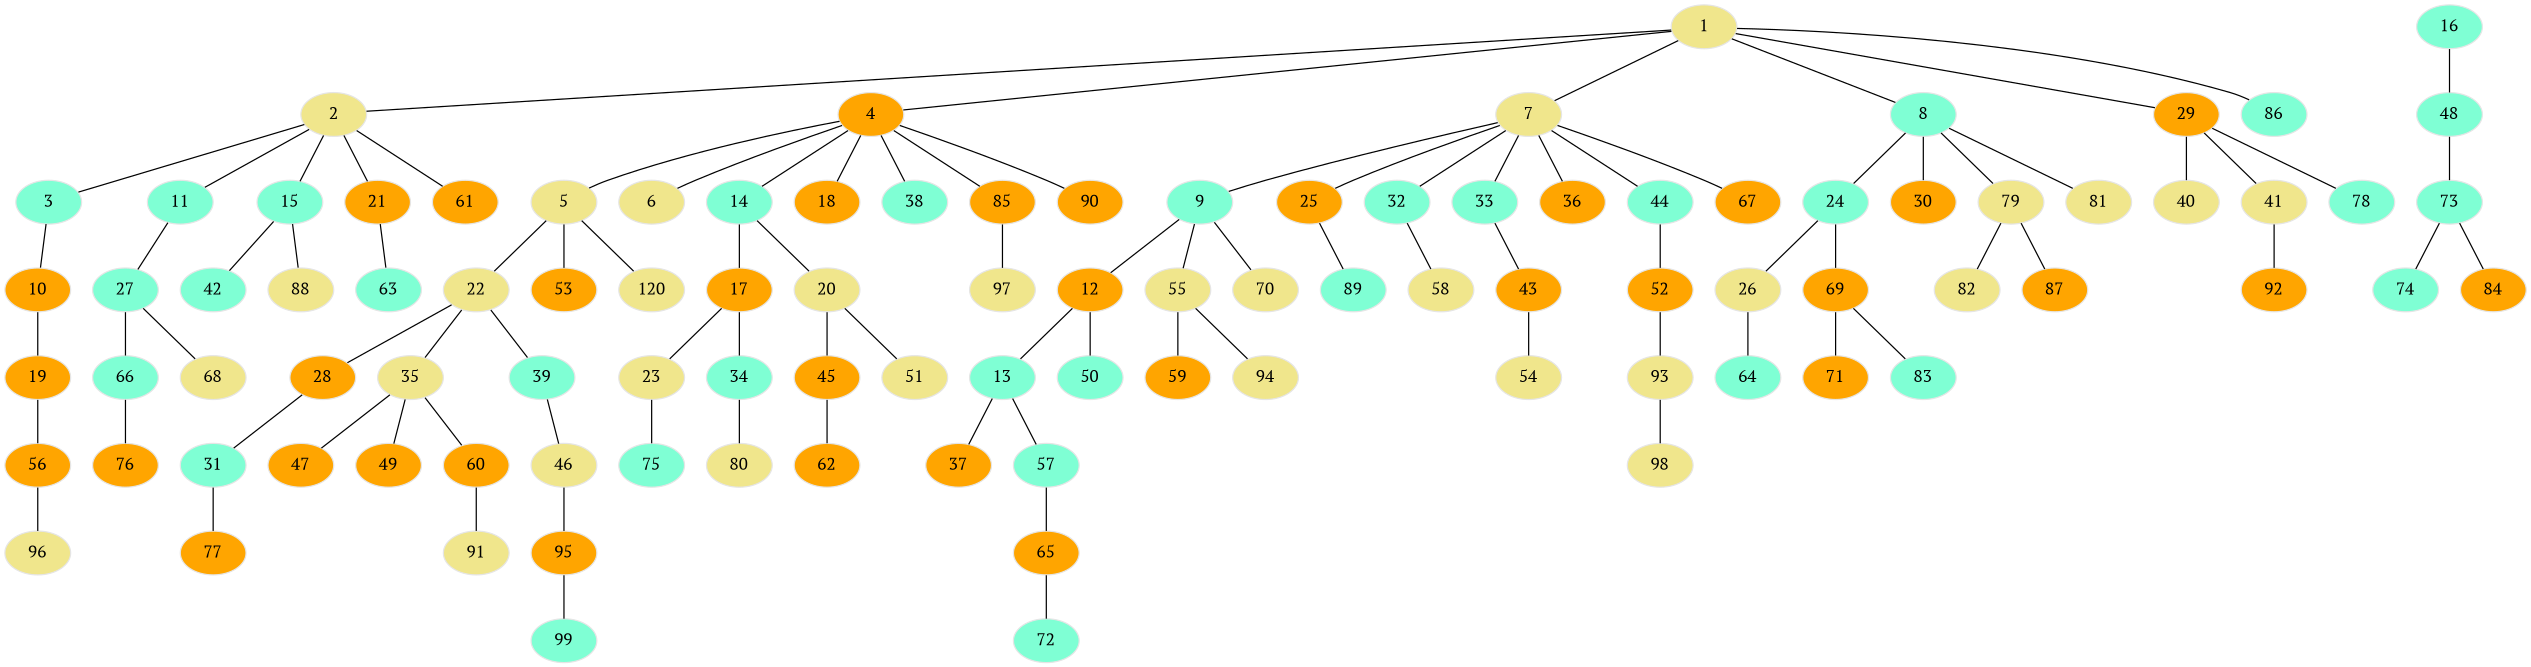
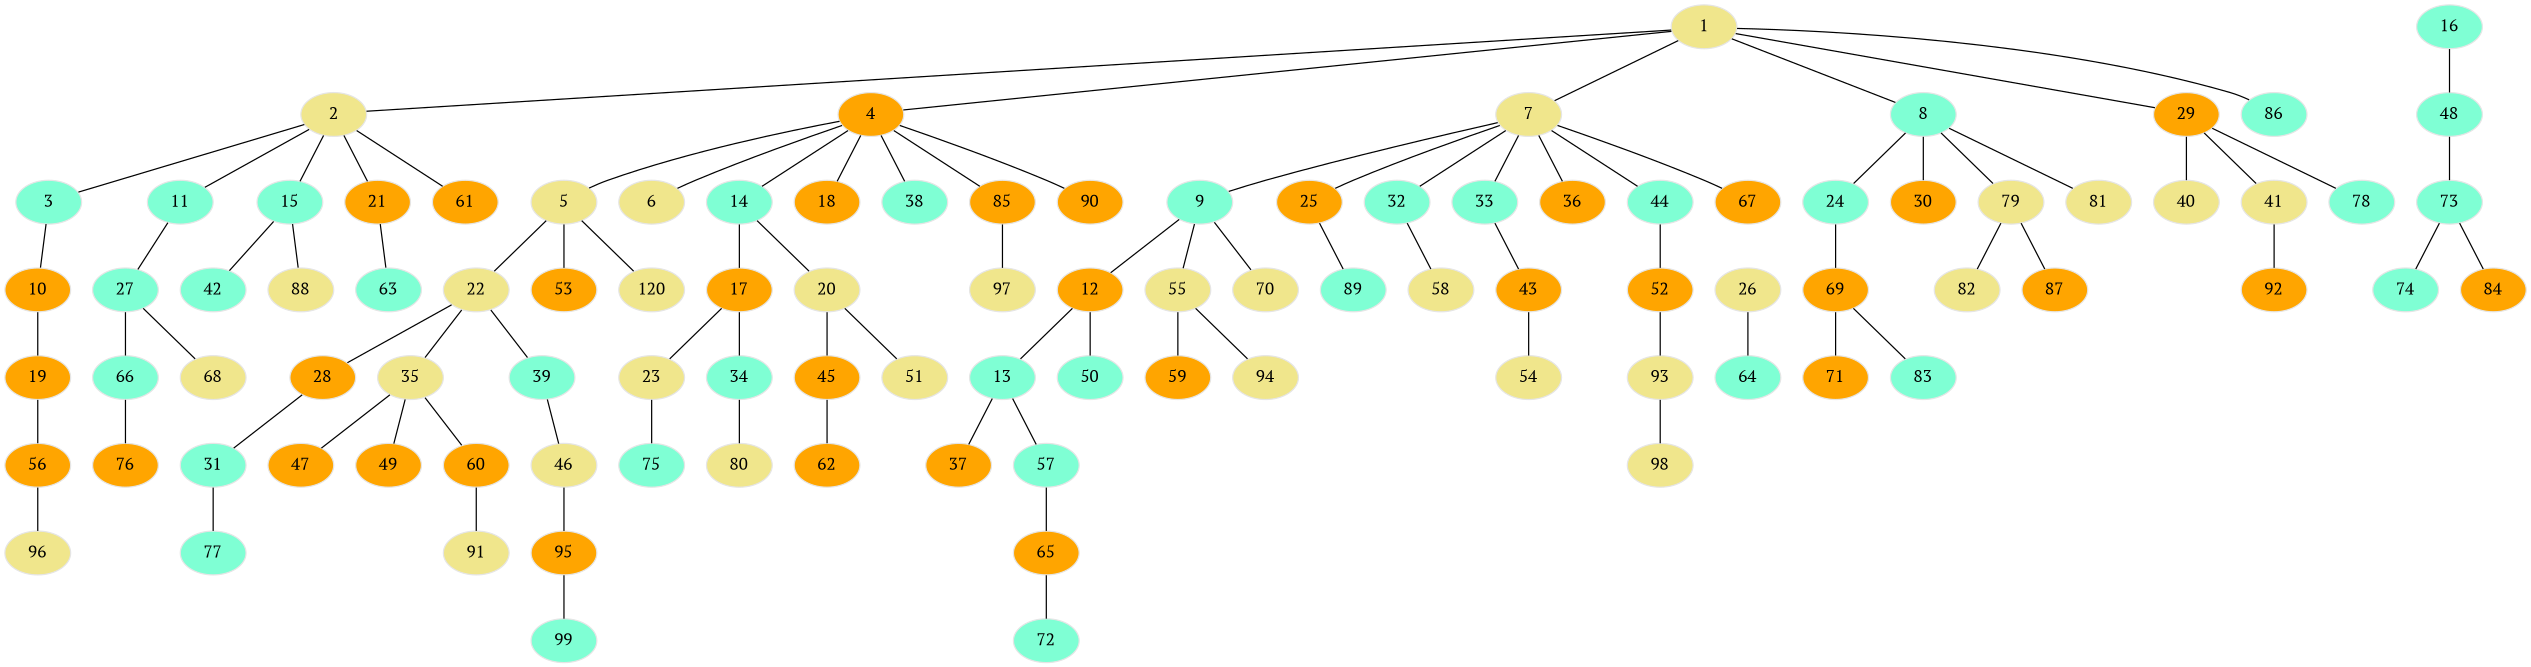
(1792, 246) -> none
(213, 553) -> (213, 553)
